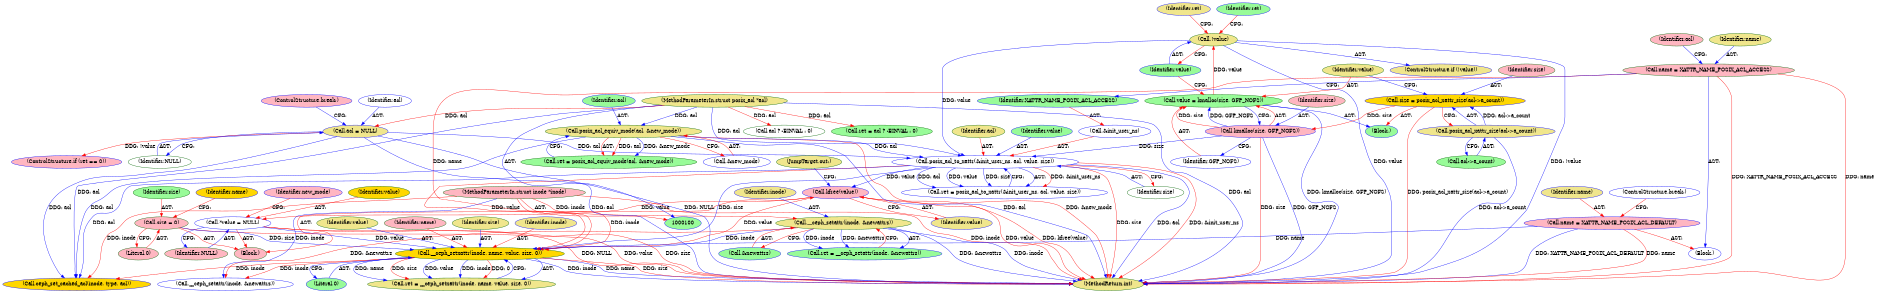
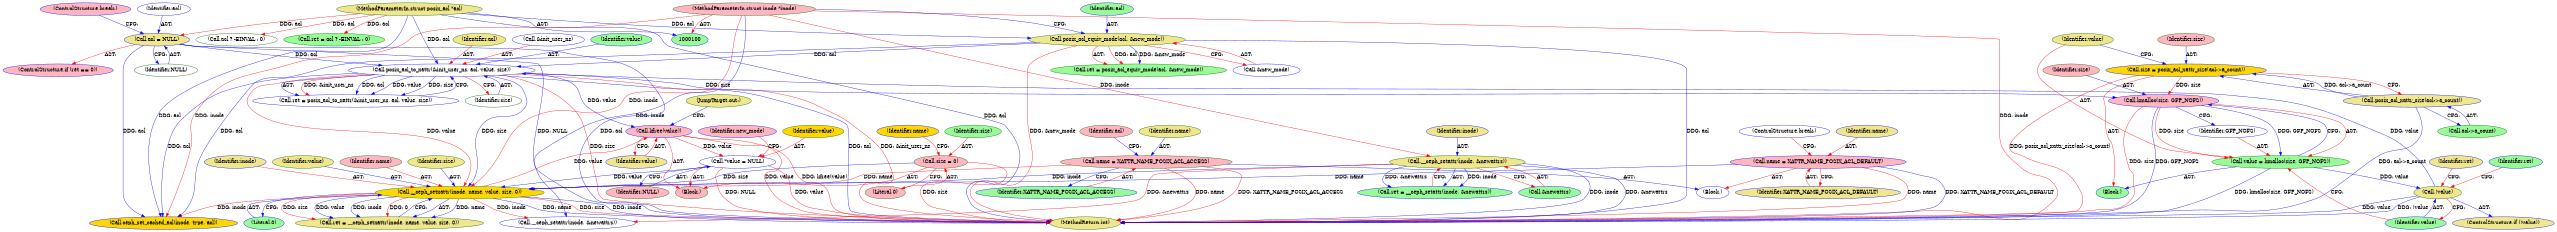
(1214, 72) -> (2366, 177)
(1080, 113) -> (1116, 178)
(548, 146) -> (976, 17)
(1129, 146) -> (1319, 94)
(140, 147) -> (111, 55)
none -> (1818, 193)
